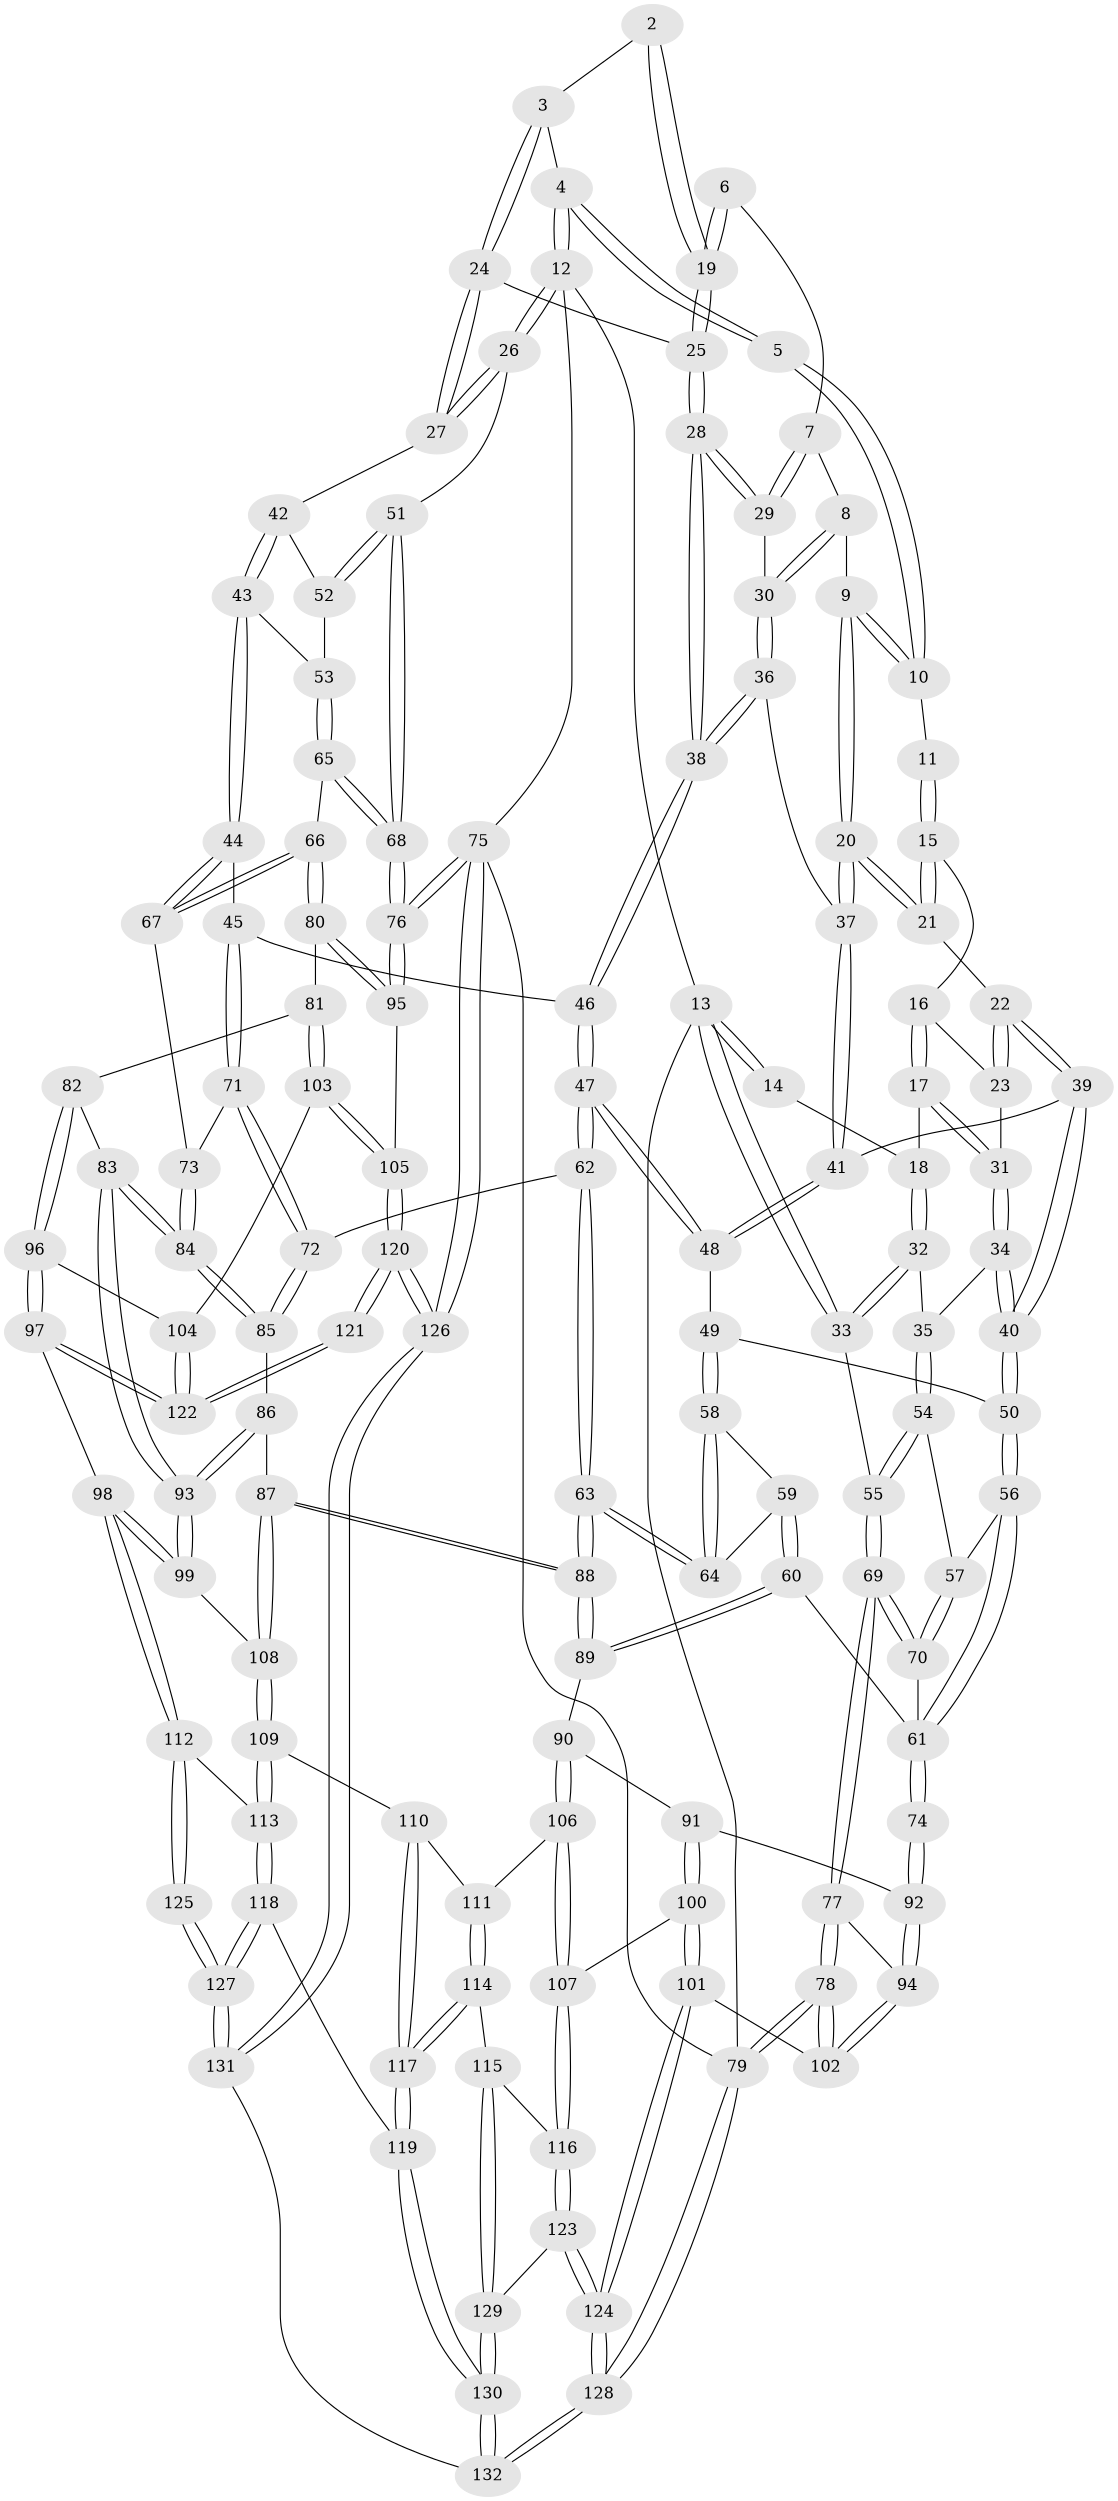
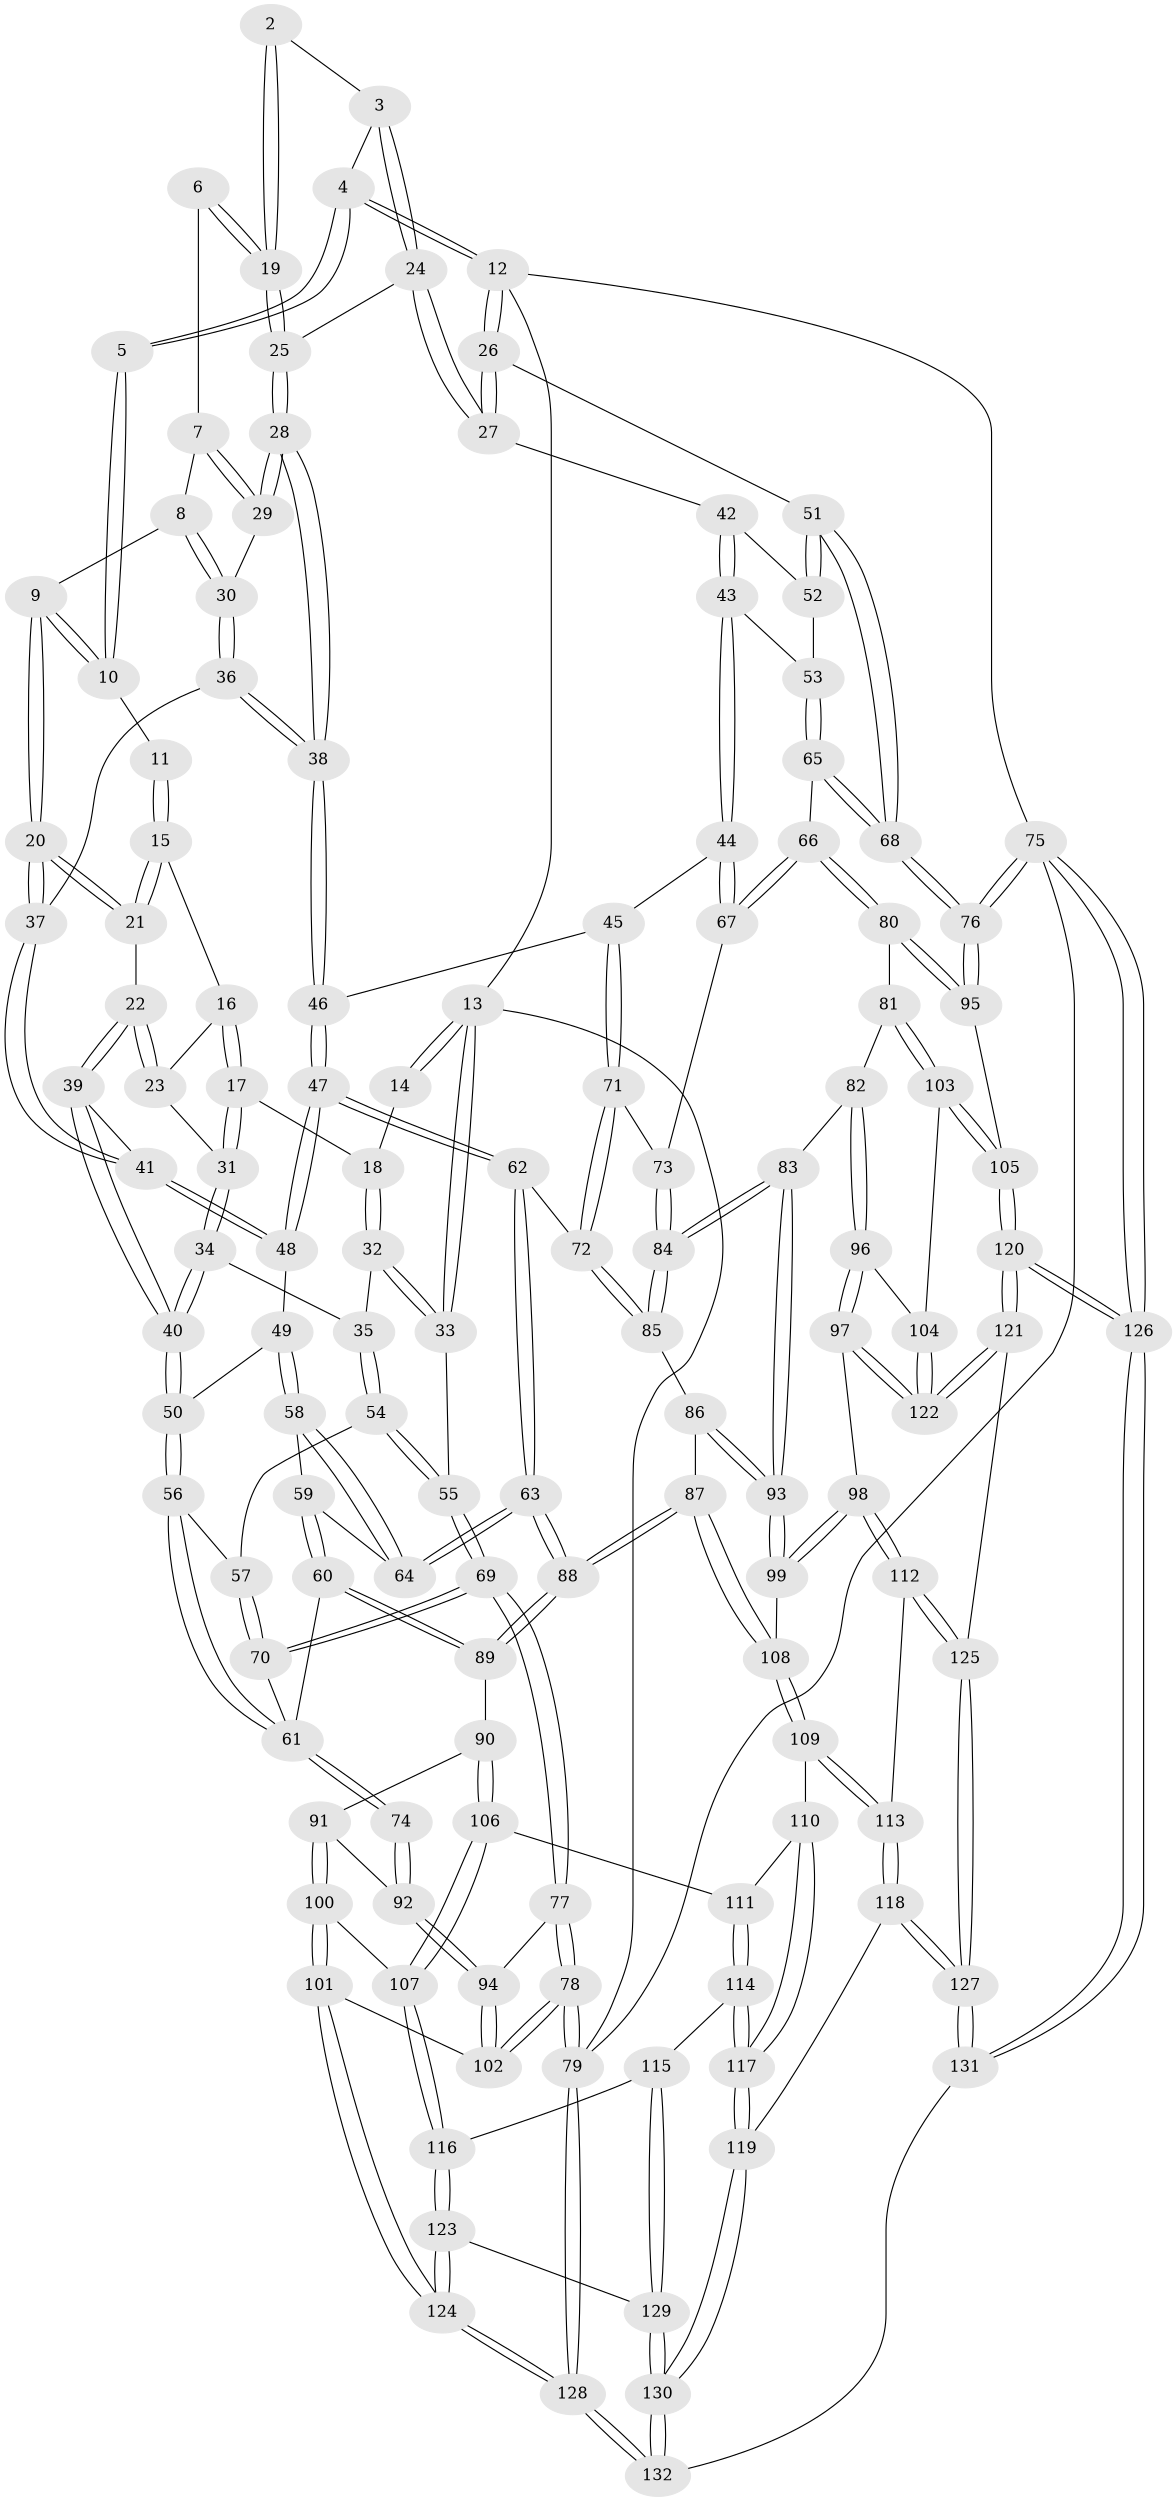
none -> (988, 1496)
